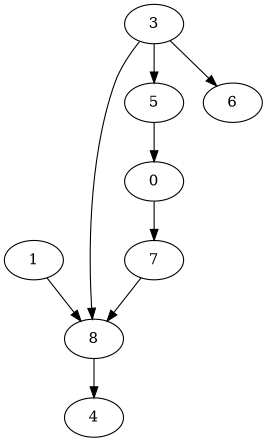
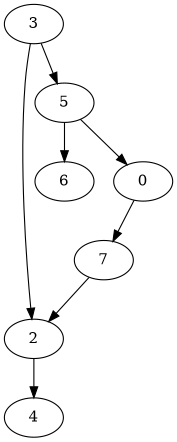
(189, 59) -> (64, 137)
(34, 260) -> none
(94, 339) -> (34, 339)
